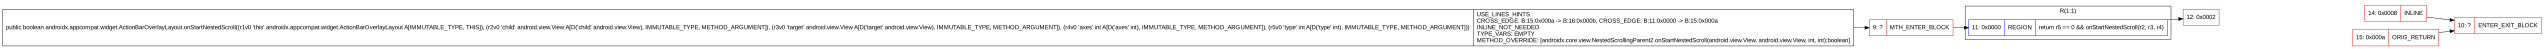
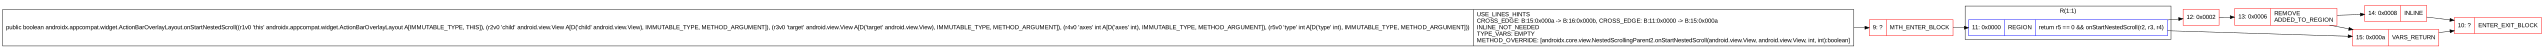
none -> (2286, 17)
none -> (2258, 34)
(2414, 37) -> (2414, 37)
